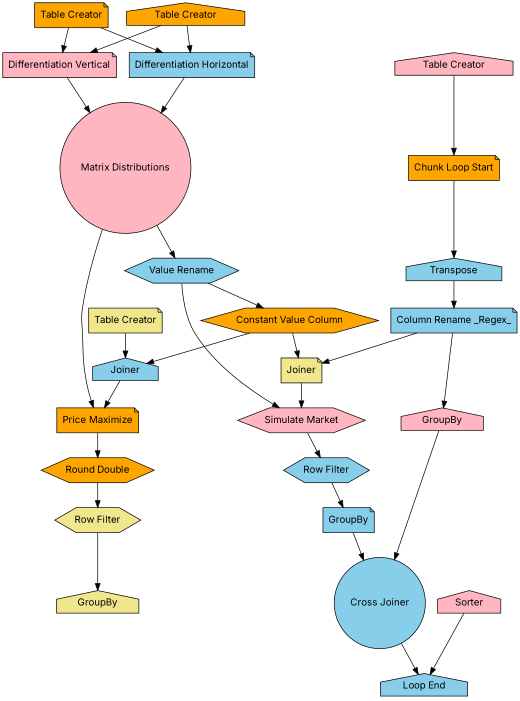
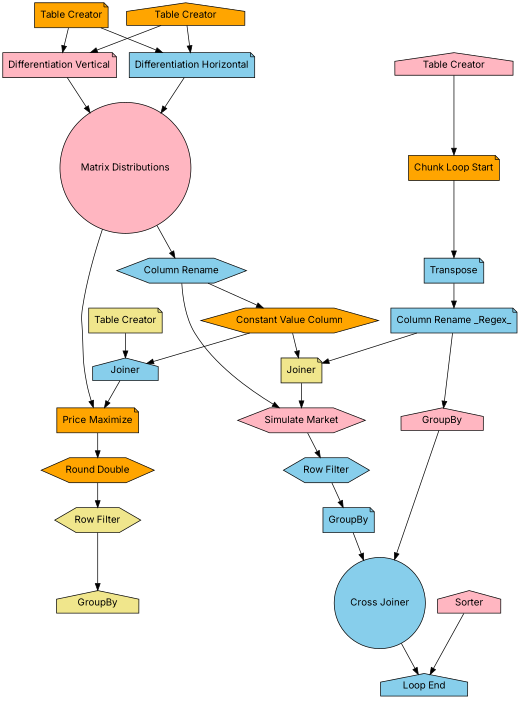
(182, 271) -> (182, 271)
(454, 271) -> (454, 271)
